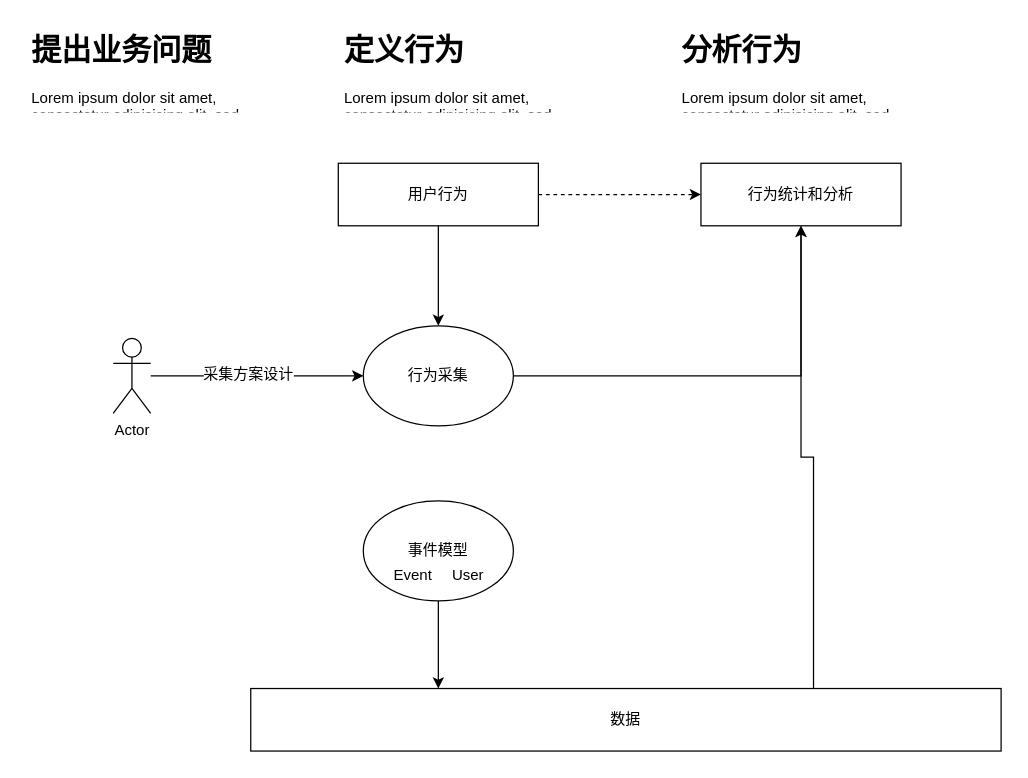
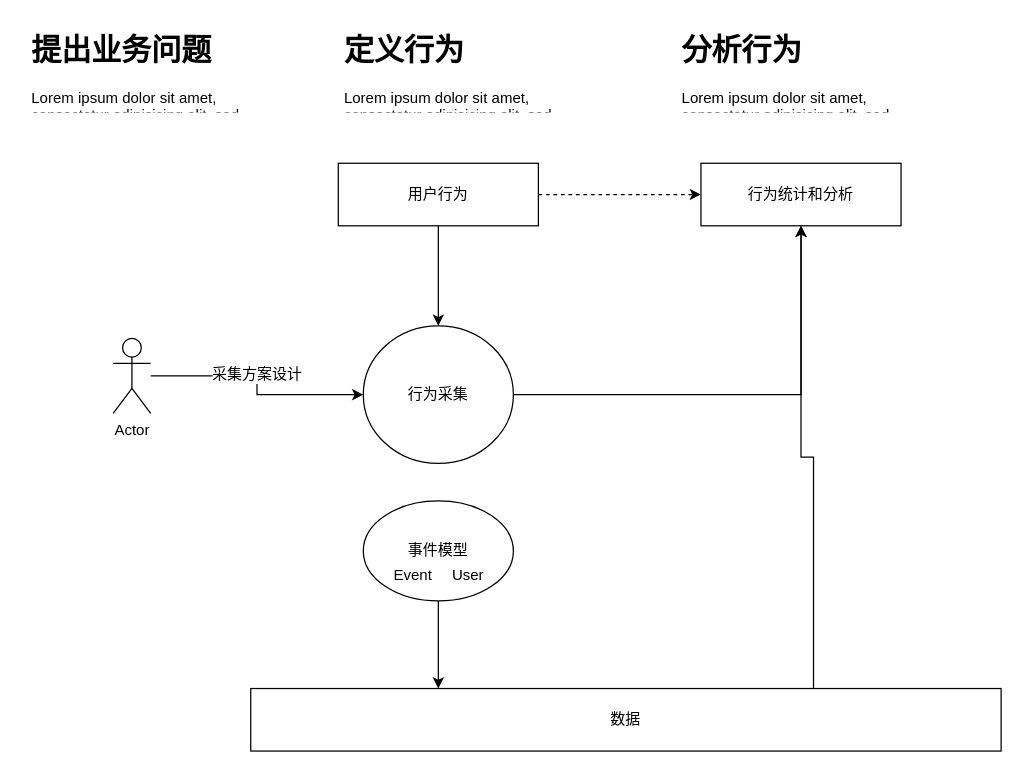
(438, 376) -> (438, 394)
